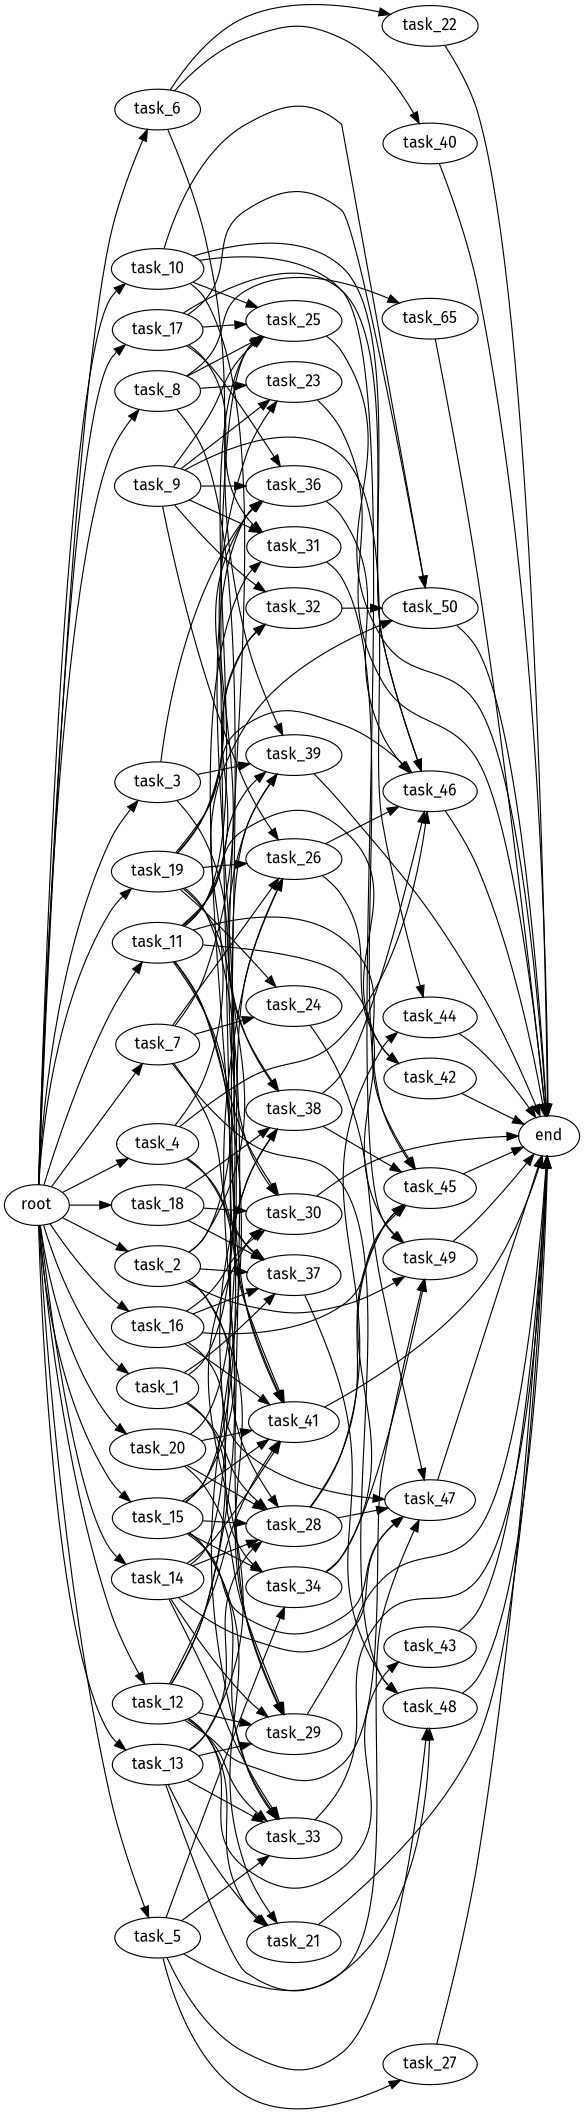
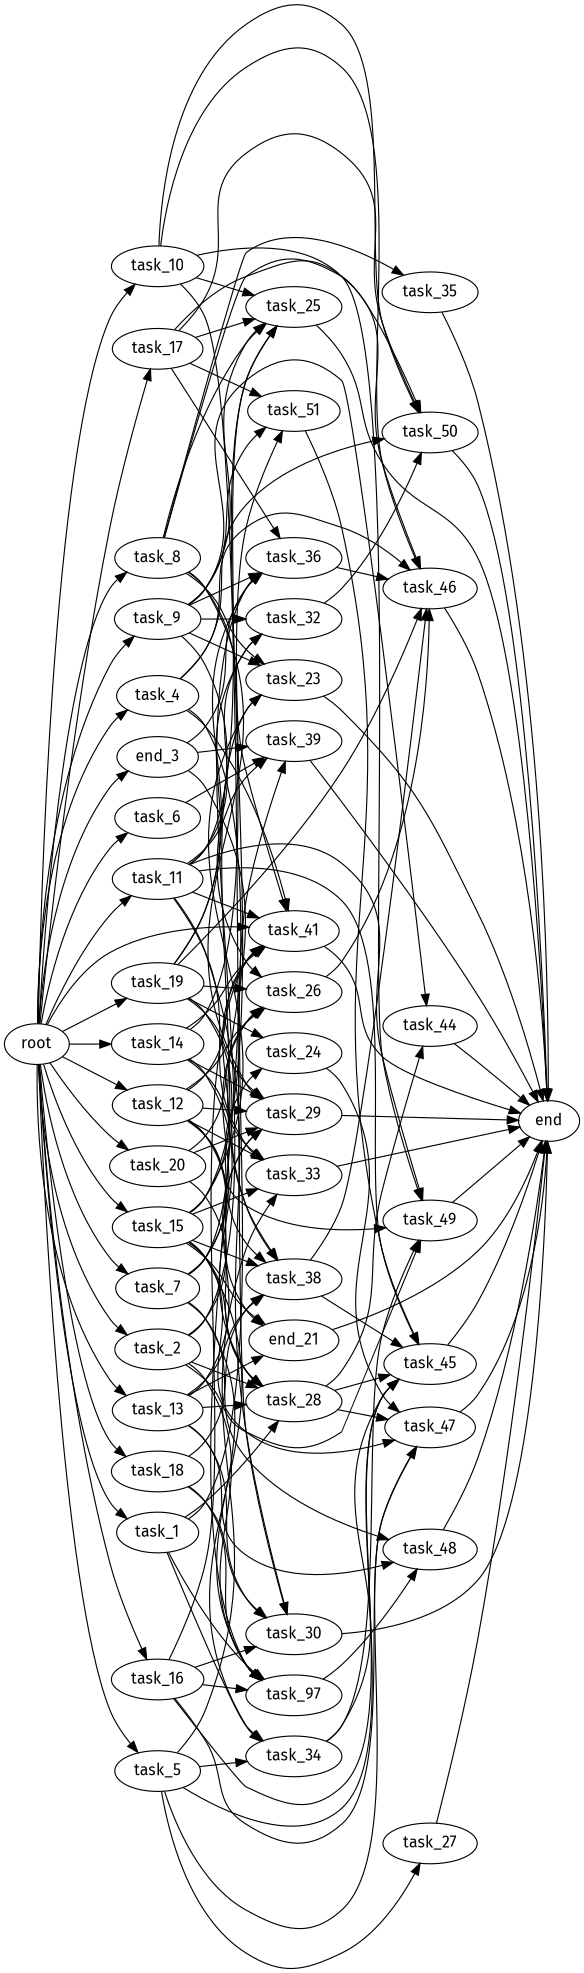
(430, 26) -> none
(430, 143) -> none
none -> (240, 287)
(430, 319) -> (430, 292)
(294, 547) -> (294, 411)
(158, 782) -> (158, 757)
none -> (56, 827)
none -> (227, 830)
none -> (227, 960)
(236, 1021) -> none
(430, 1078) -> none
(294, 1275) -> (294, 1695)
(221, 1437) -> (126, 945)
(430, 1647) -> none
(319, 1649) -> none
(205, 1790) -> (224, 1350)
(294, 1942) -> (294, 1340)
(369, 2012) -> (347, 1800)
